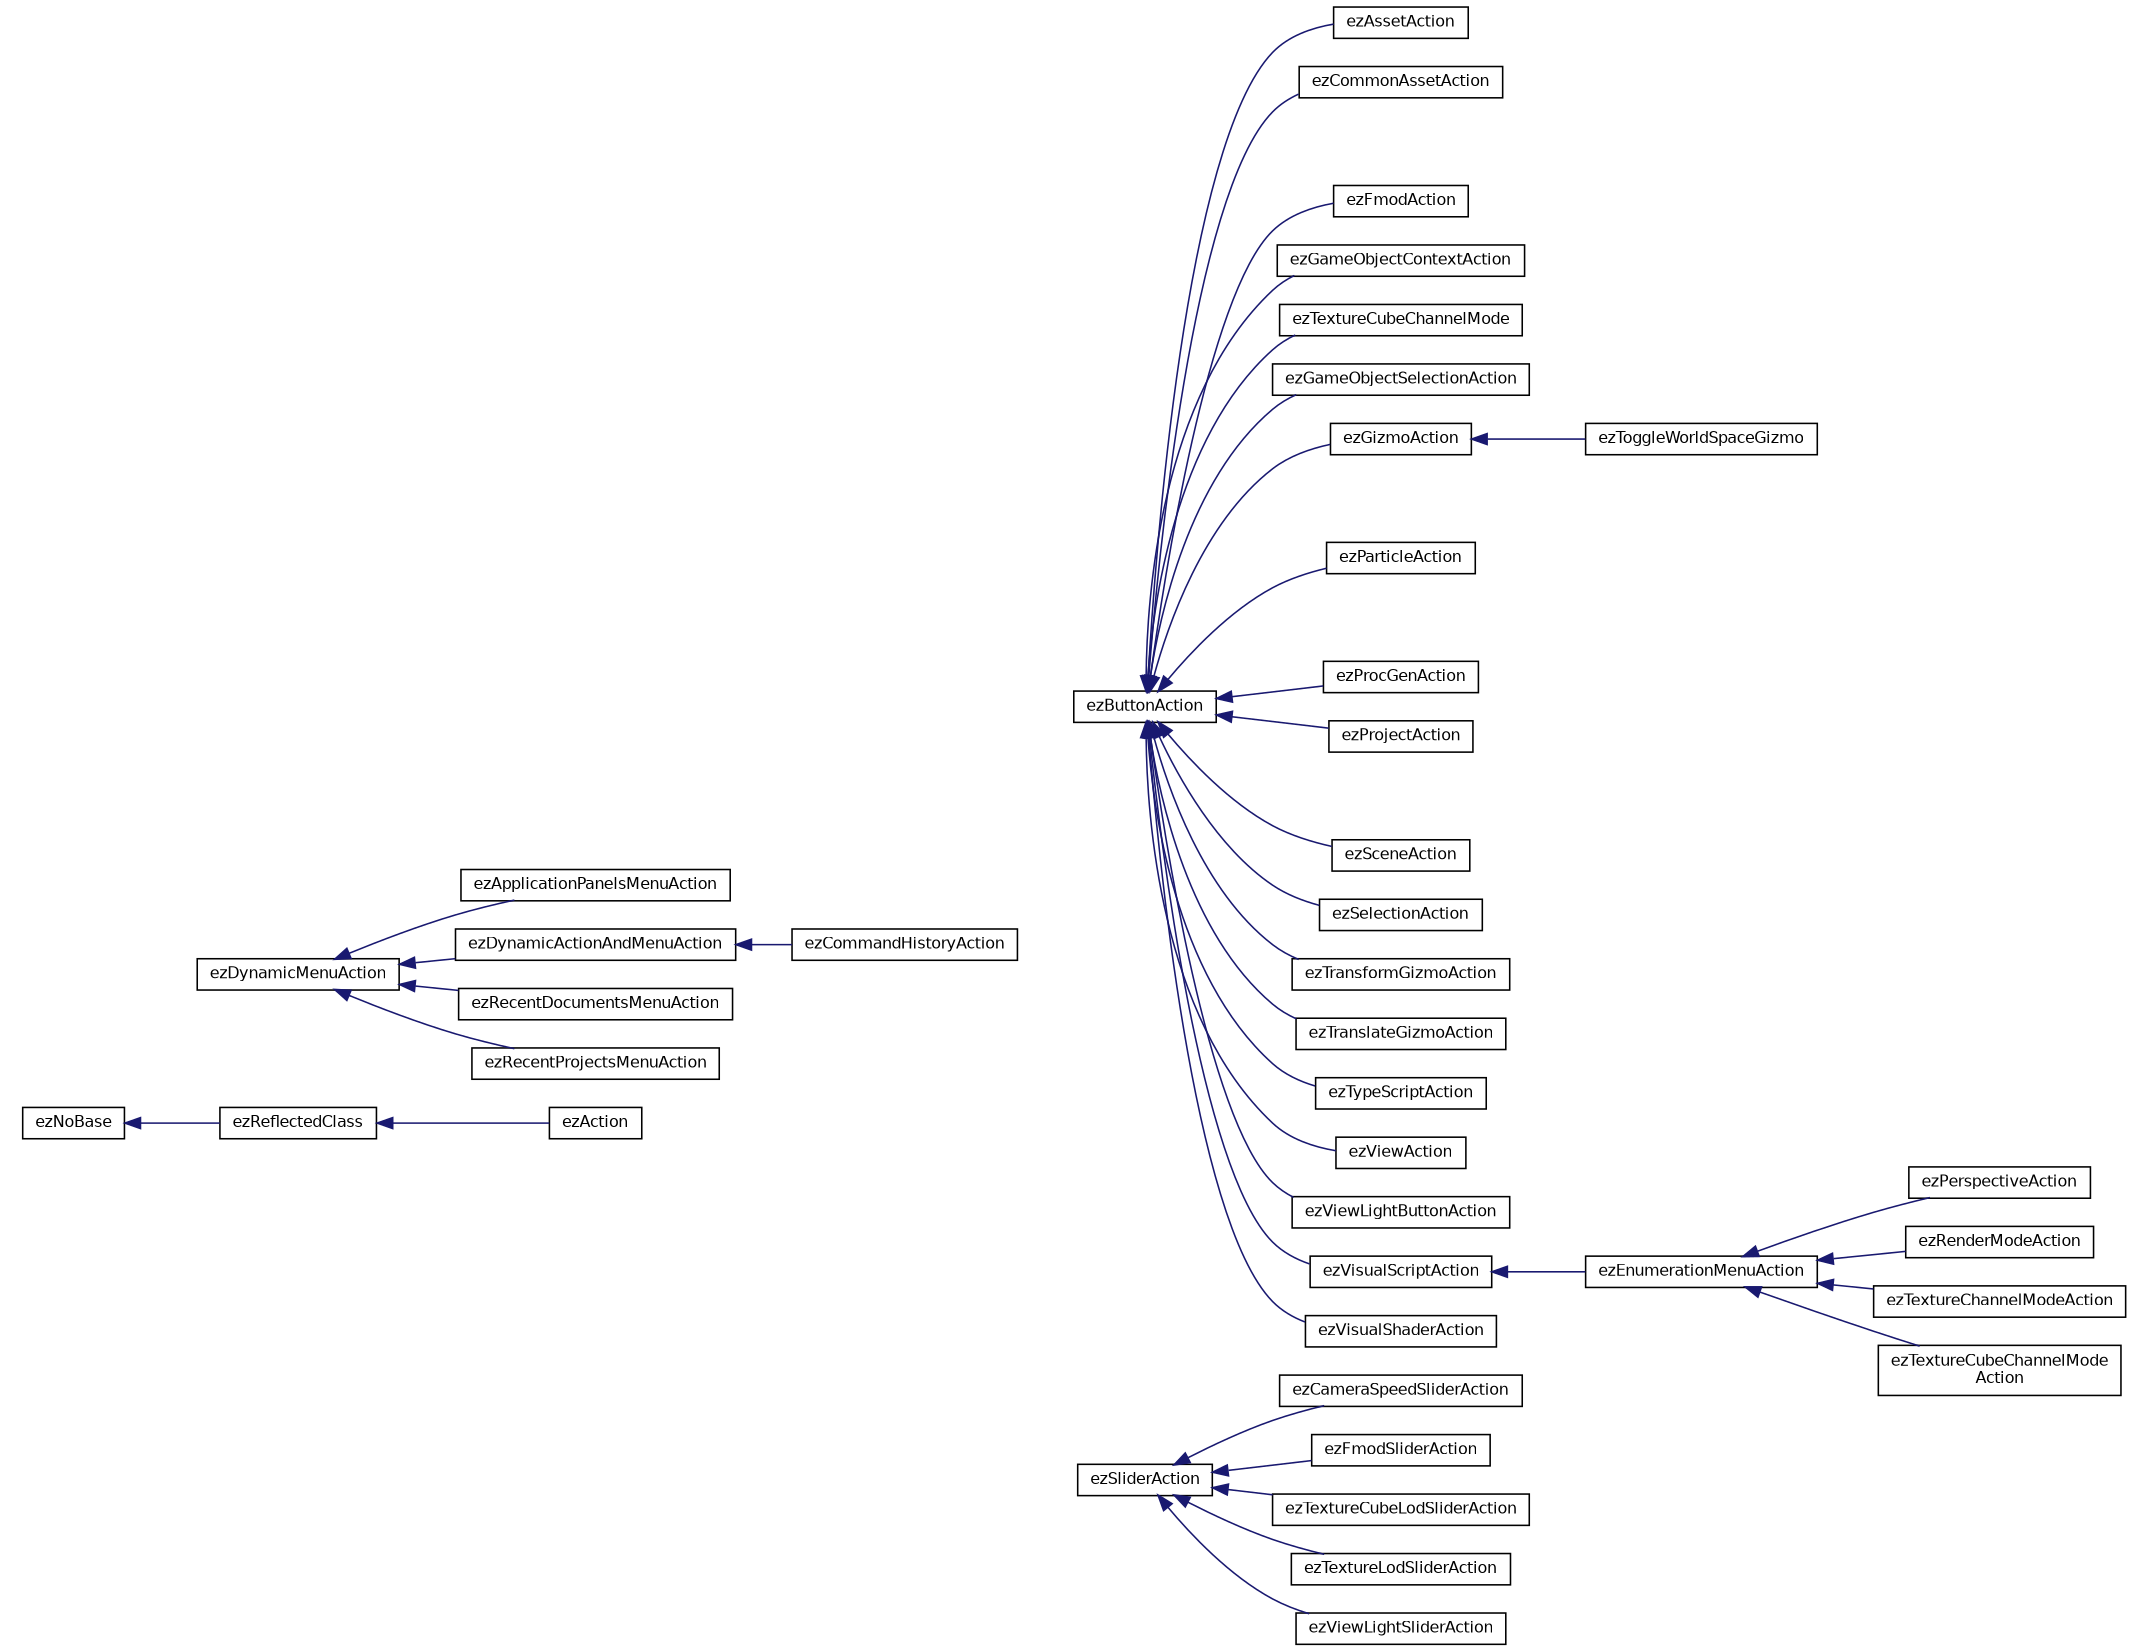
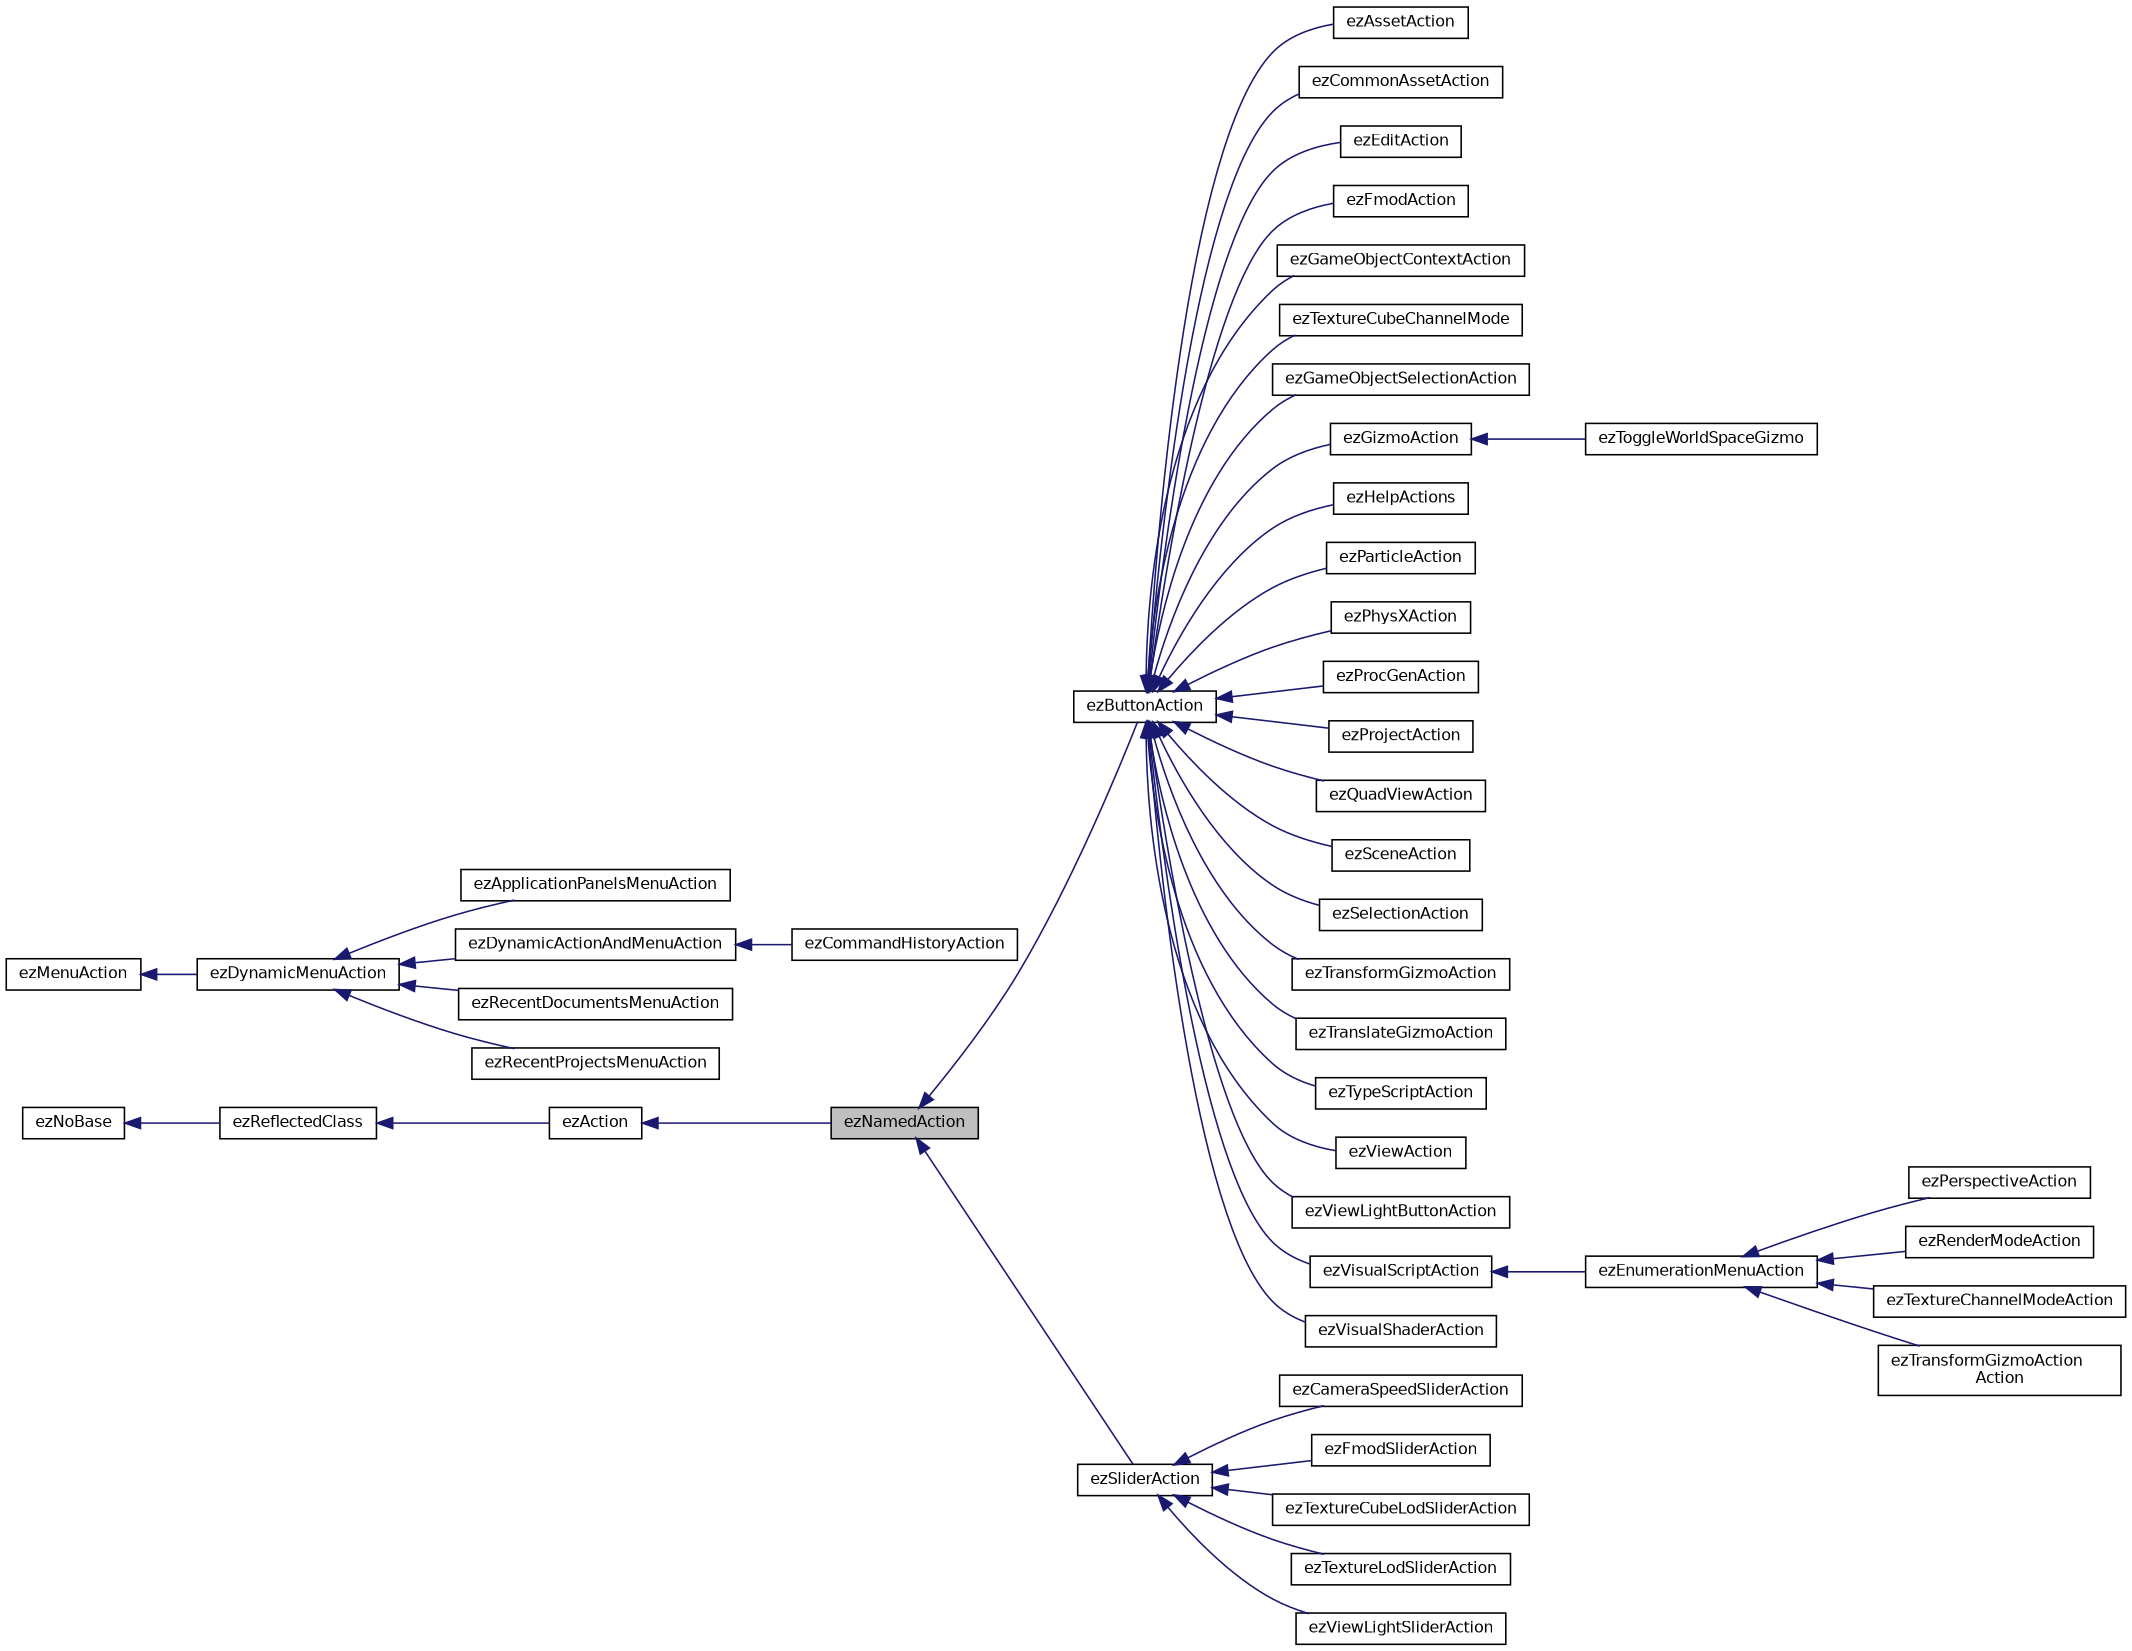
none -> (1401, 142)
none -> (1401, 499)
none -> (1401, 618)
none -> (1401, 796)
none -> (74, 974)
none -> (905, 1123)
(2000, 1370) -> (2000, 1370)
